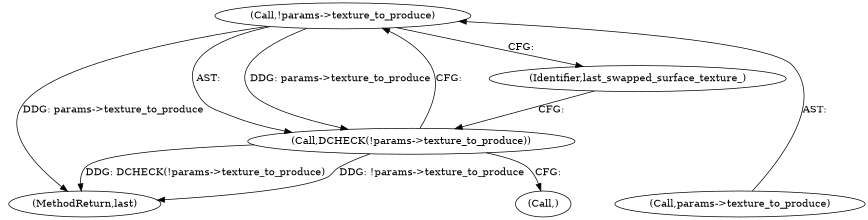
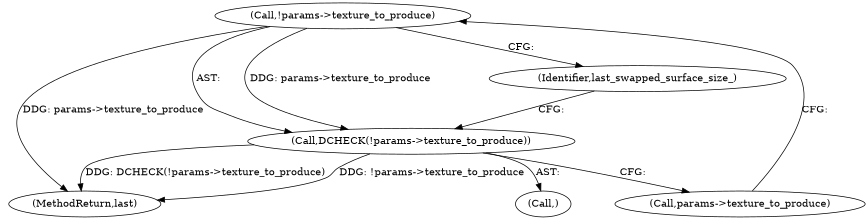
(433, 71) -> (583, 170)
(638, 79) -> (638, 79)
(816, 110) -> (816, 110)
(550, 173) -> (550, 173)
